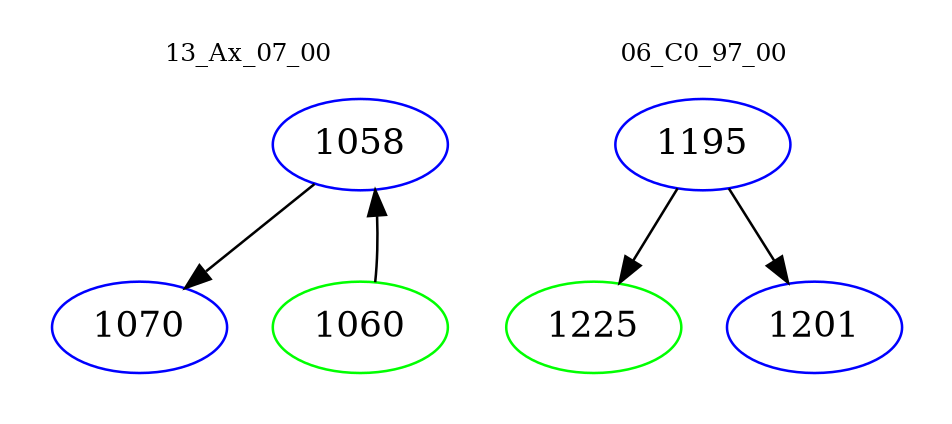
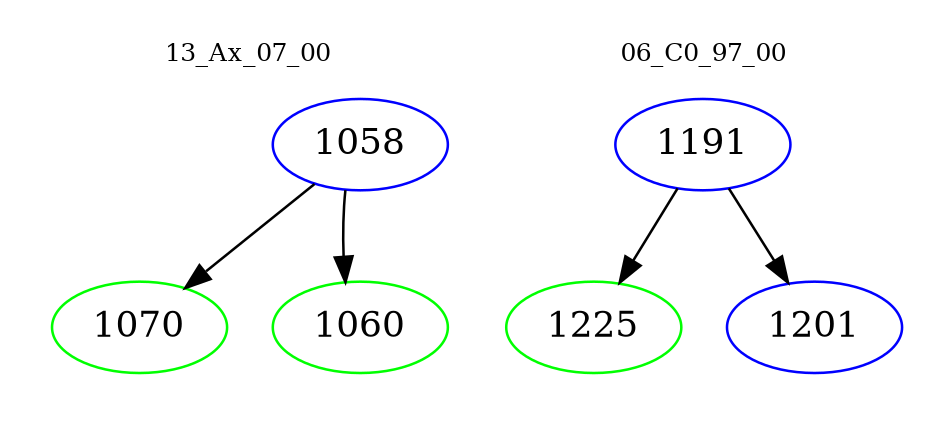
(703, 145) -> (703, 145)
(377, 249) -> (343, 223)
(140, 327) -> (140, 327)
